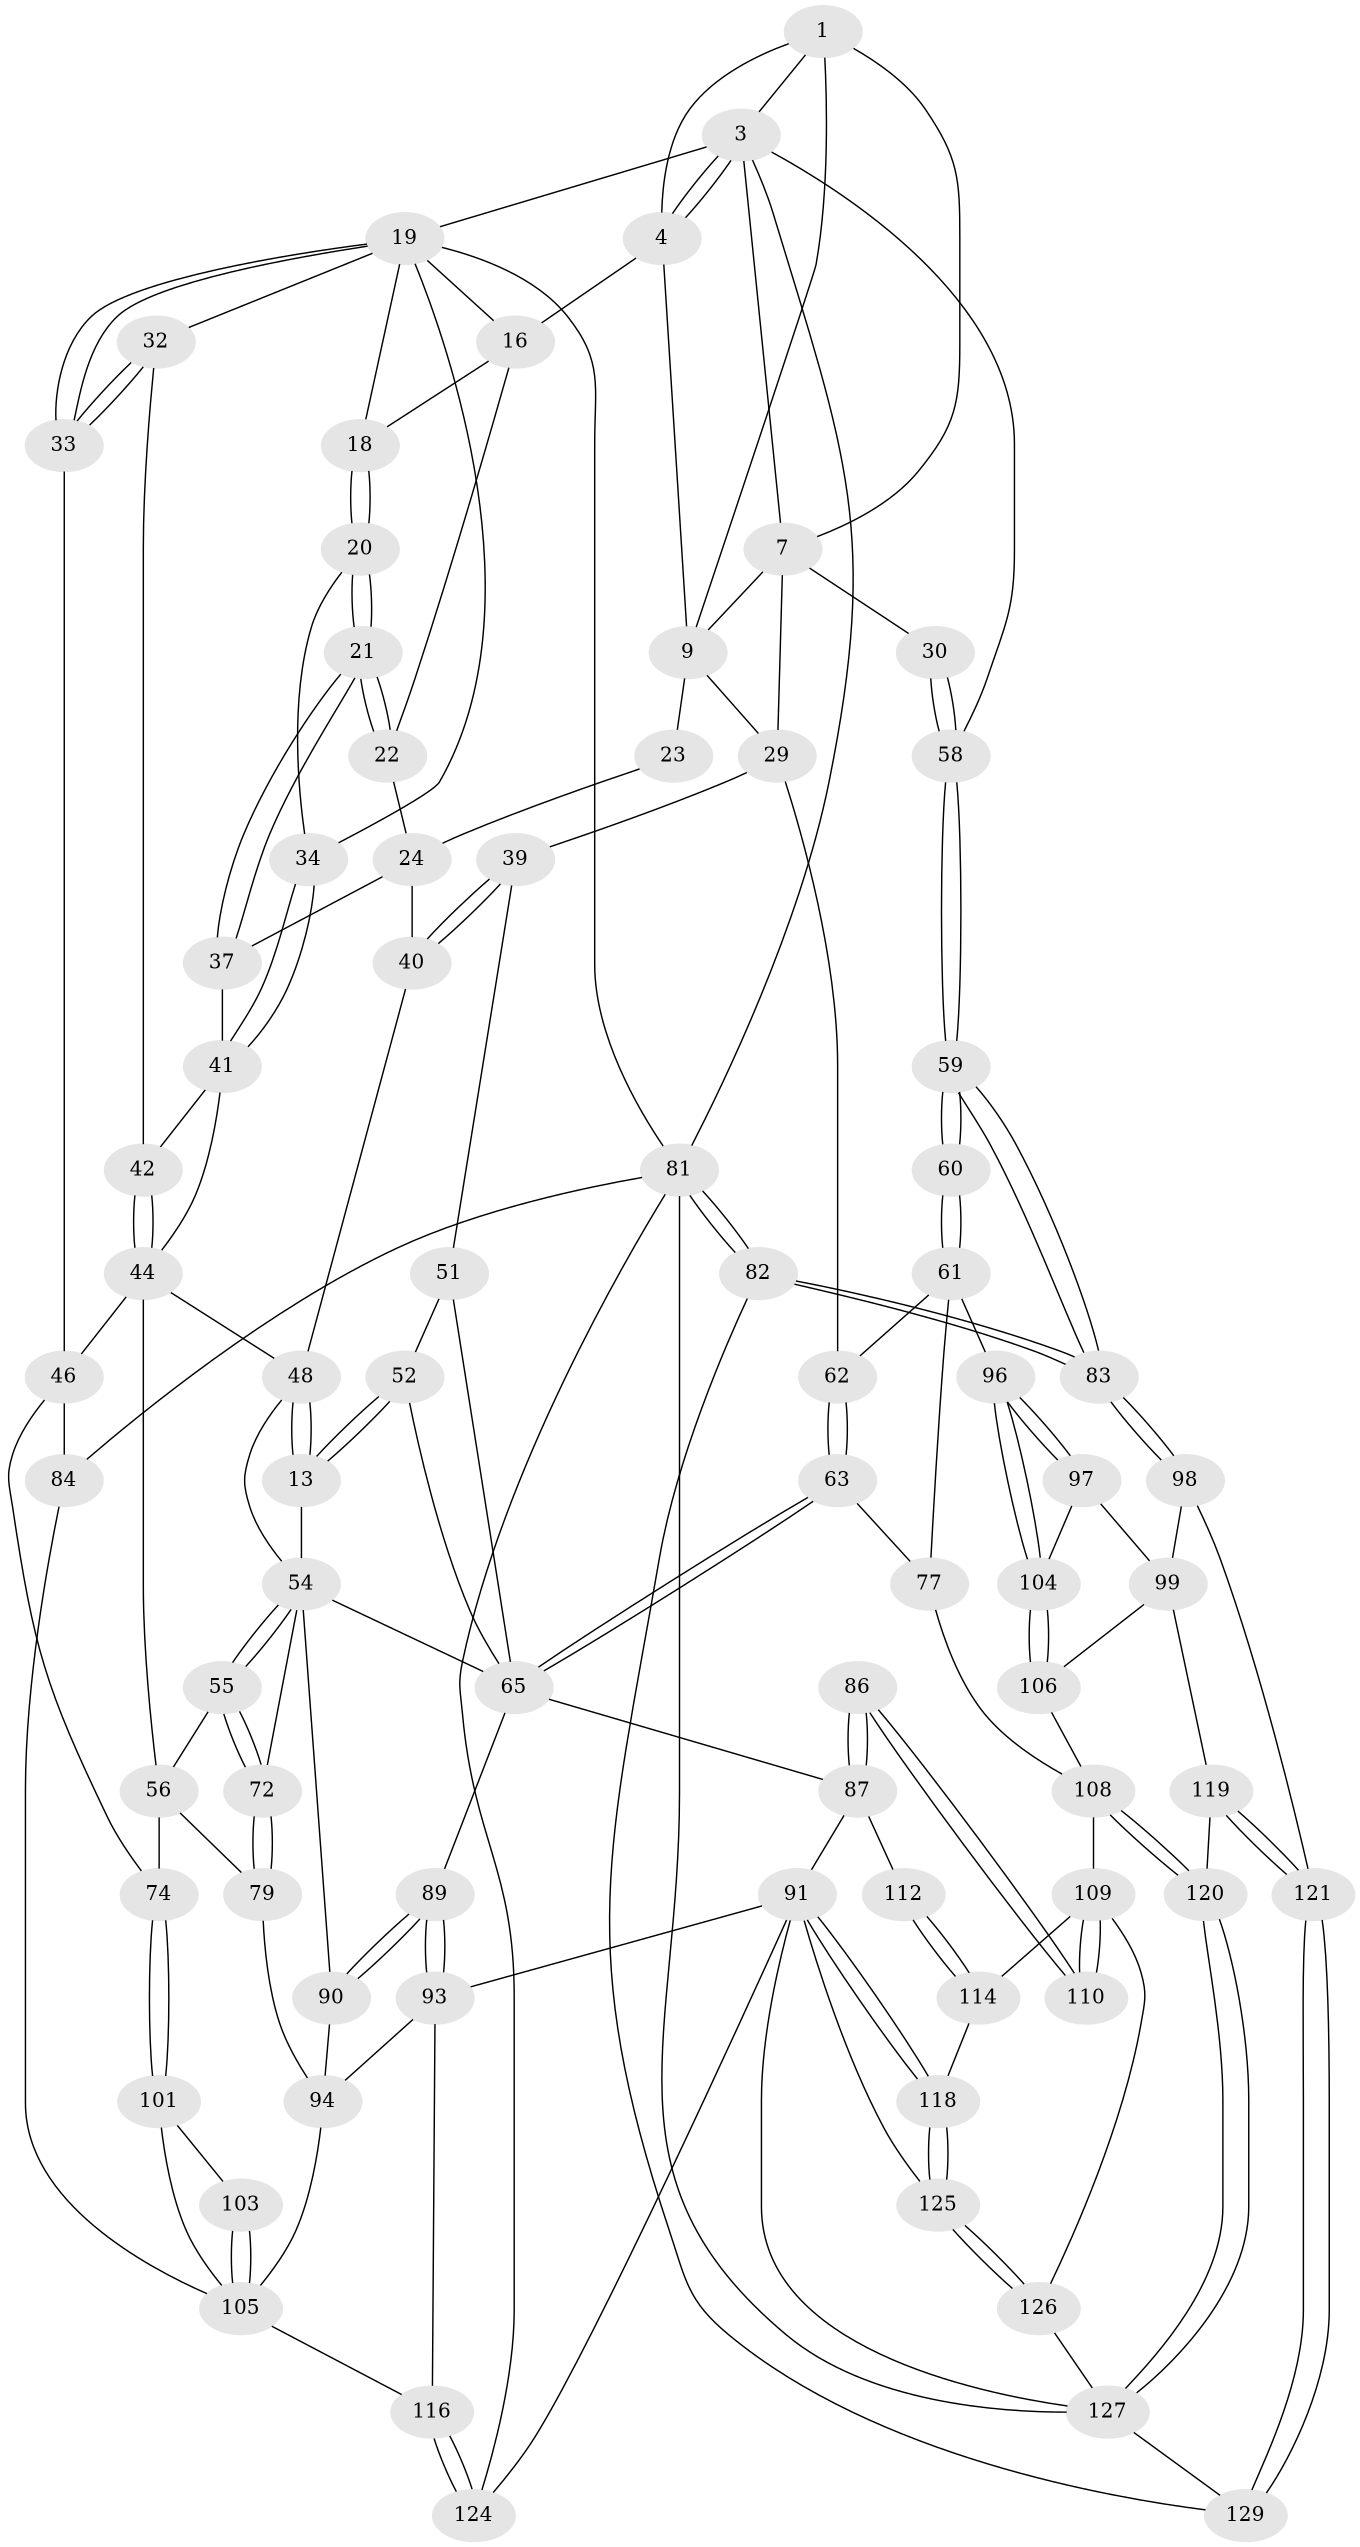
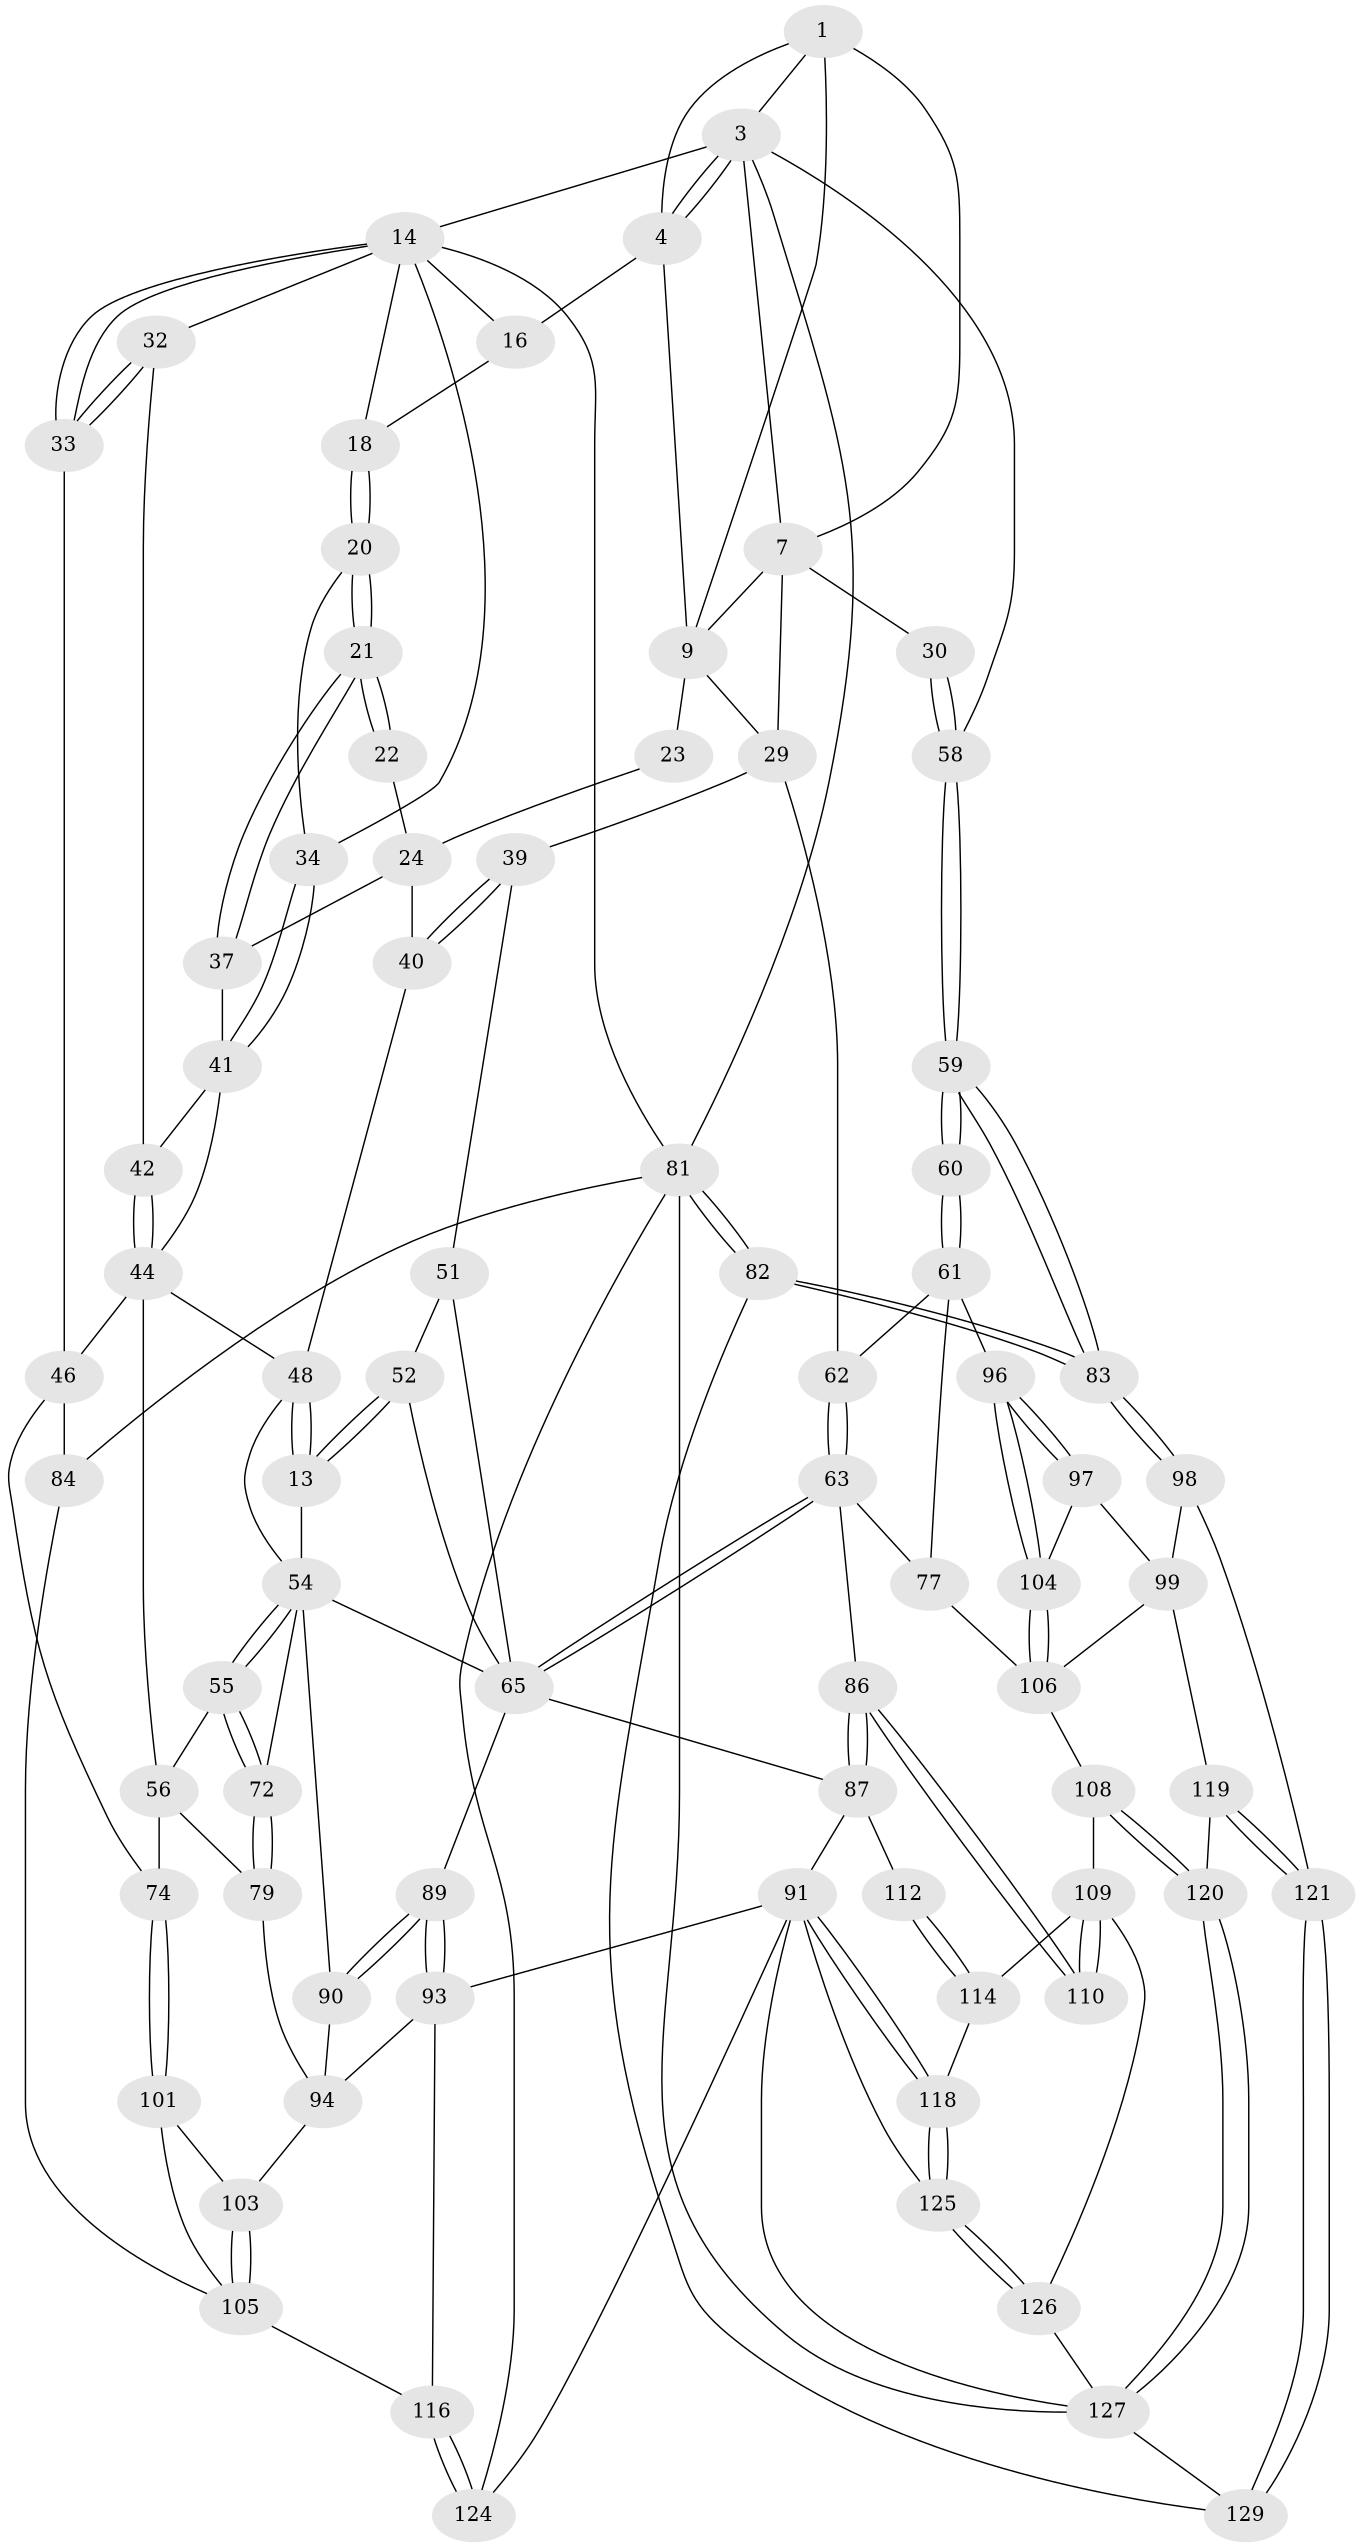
(405, 239) -> (405, 239)
(455, 550) -> none
none -> (848, 1584)
(980, 1707) -> (984, 1636)
(303, 2211) -> (282, 2153)
